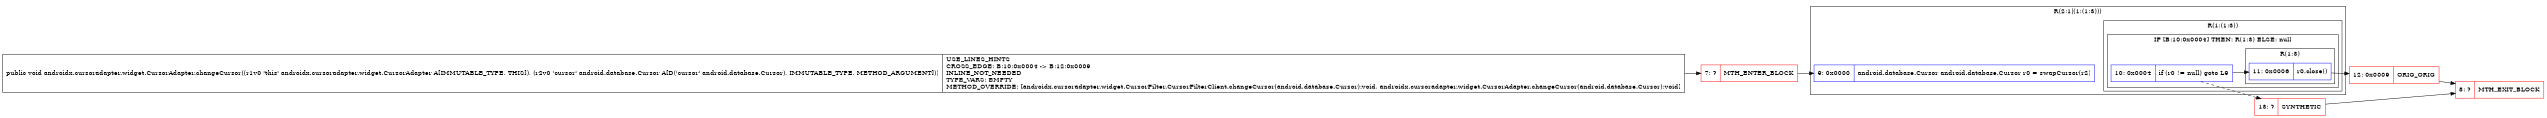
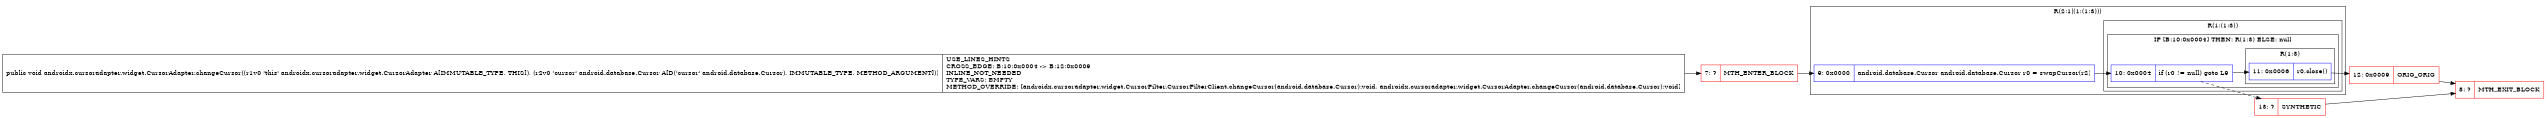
none -> (2101, 73)
